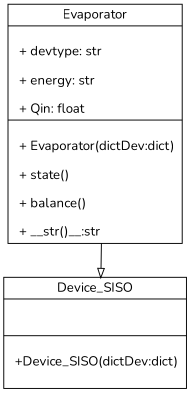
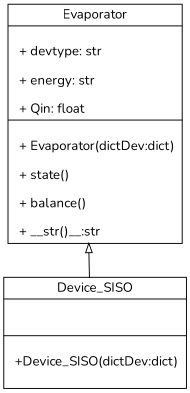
(101, 256) -> (89, 265)
